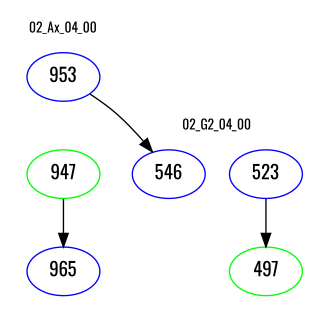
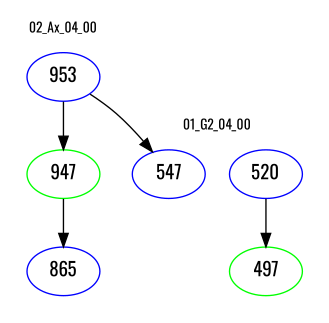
none -> (63, 119)
(217, 126) -> (217, 126)
(169, 174) -> (169, 174)
(266, 174) -> (266, 174)
(63, 271) -> (63, 271)
